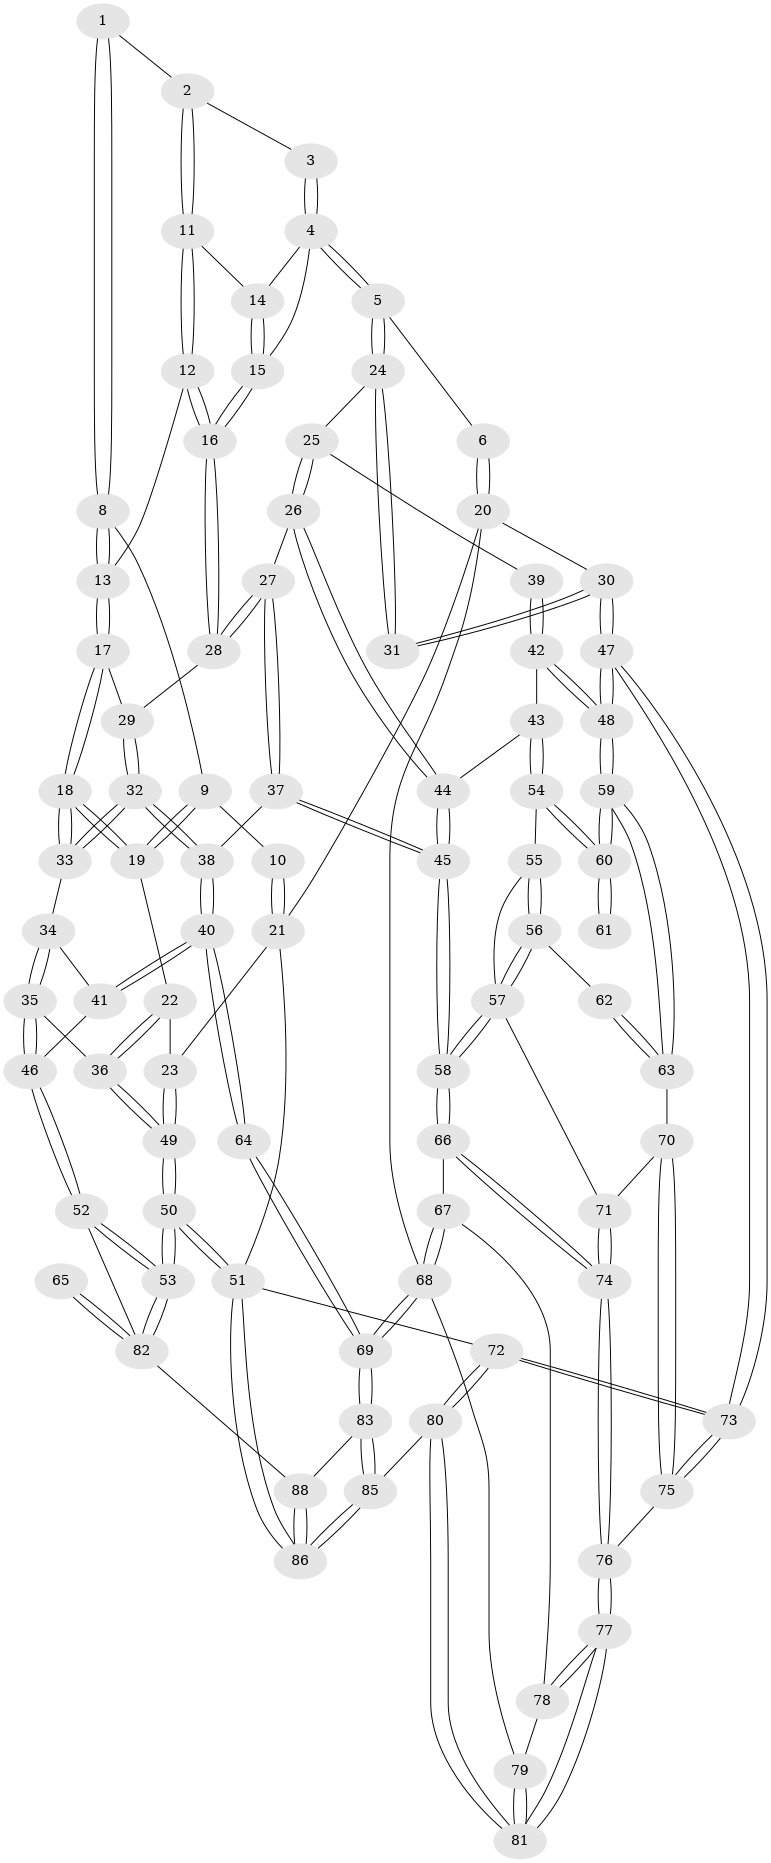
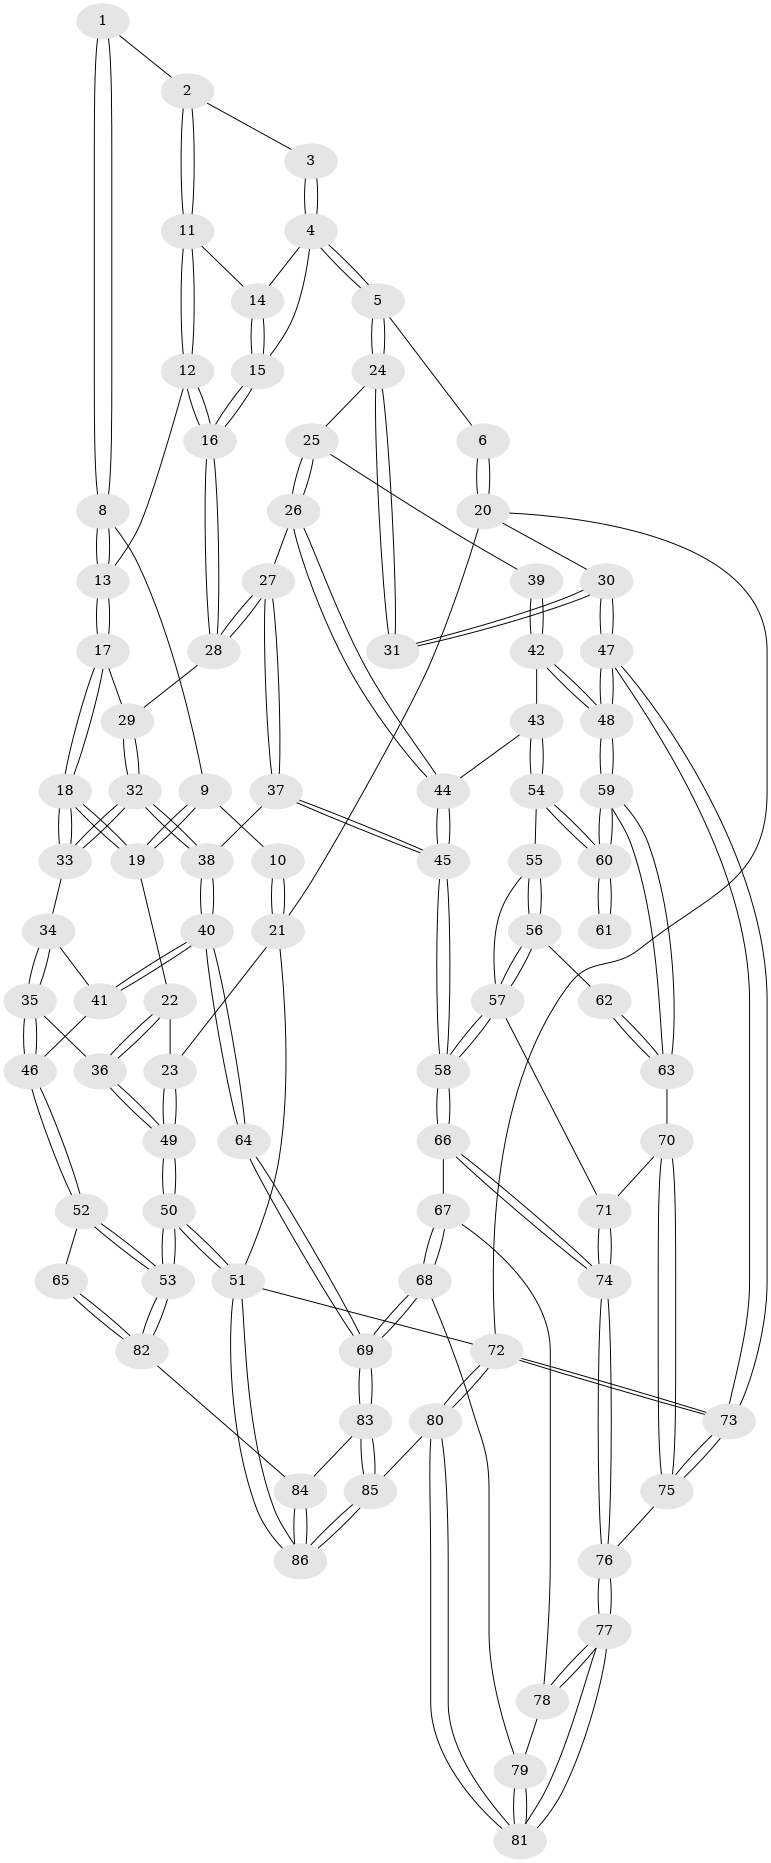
(390, 891) -> (749, 859)
(112, 1281) -> (71, 1246)
(300, 1491) -> (300, 1491)
